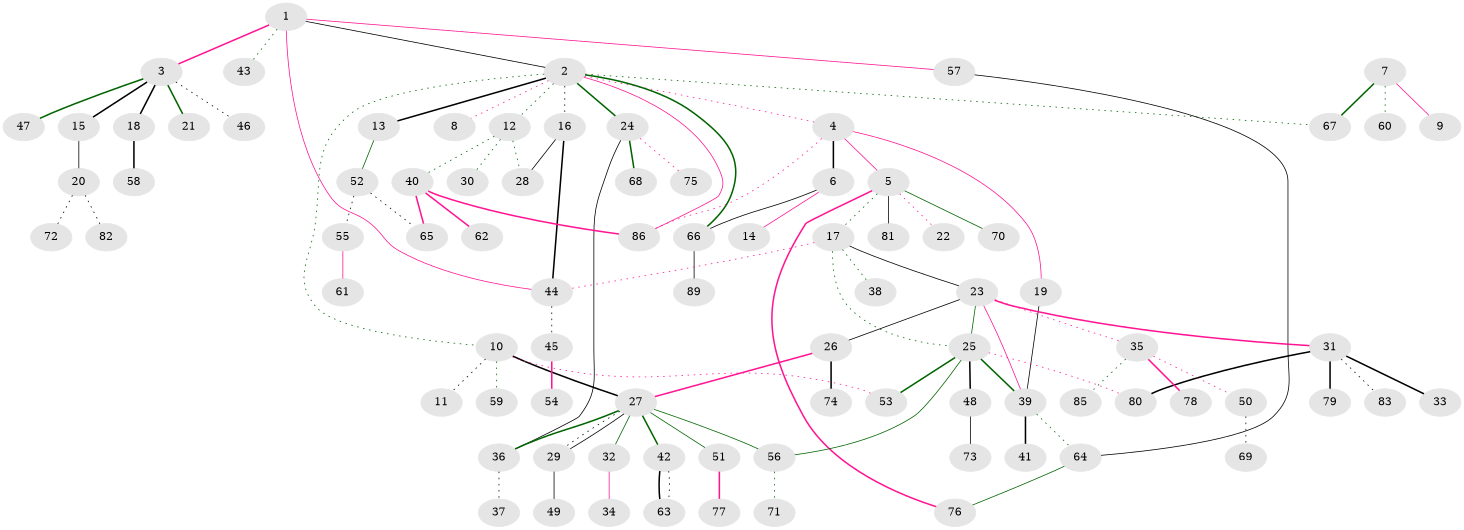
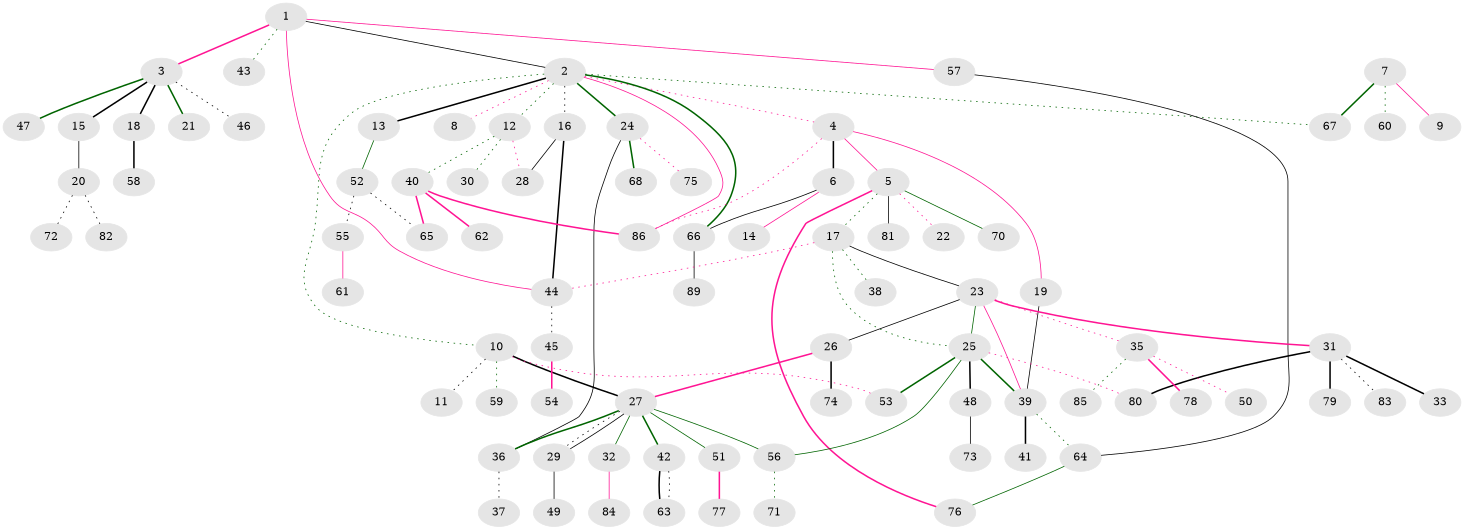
(516, 154) -> (516, 154)
(1246, 458) -> none
(609, 513) -> (609, 513)
